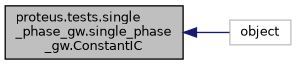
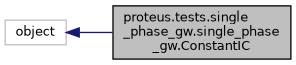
(213, 32) -> (96, 32)
